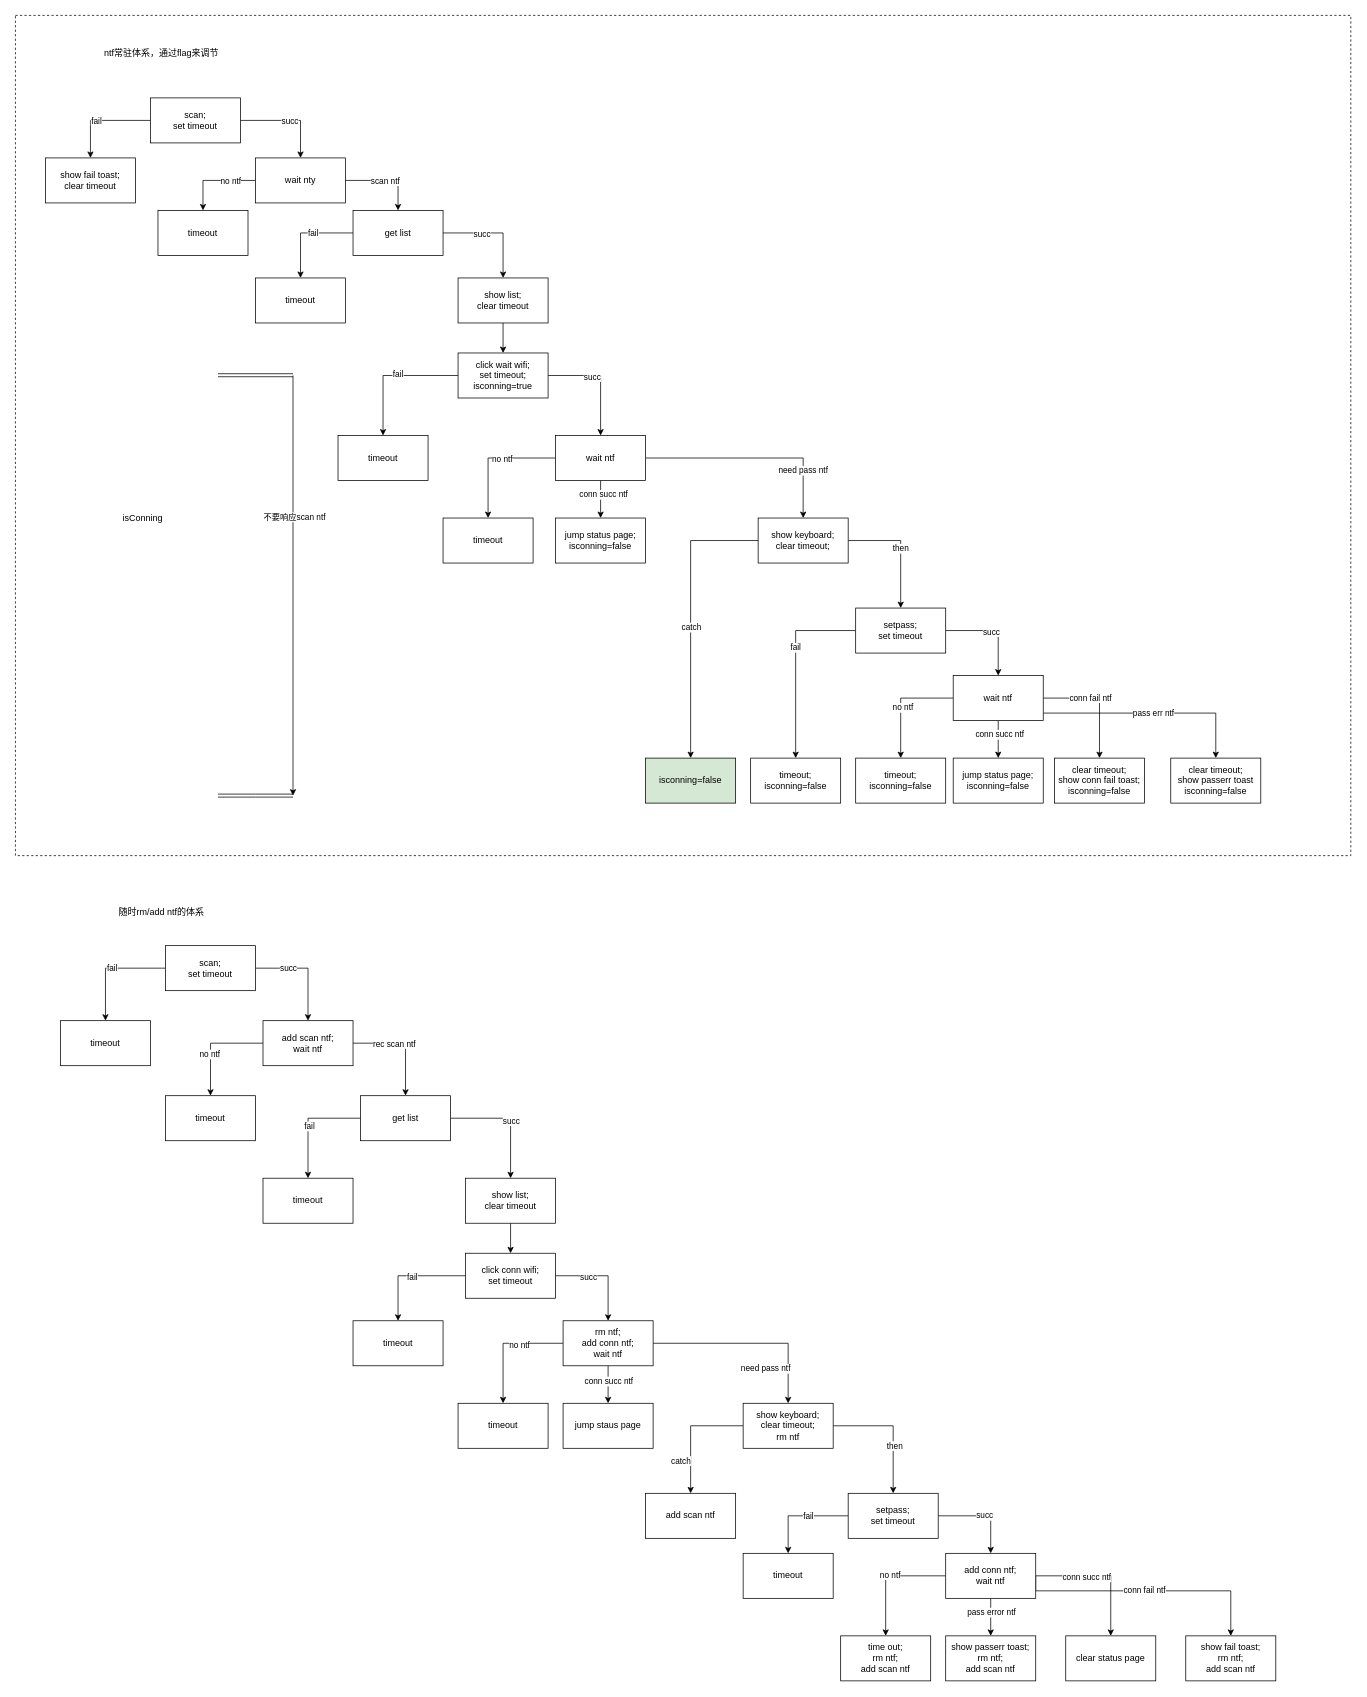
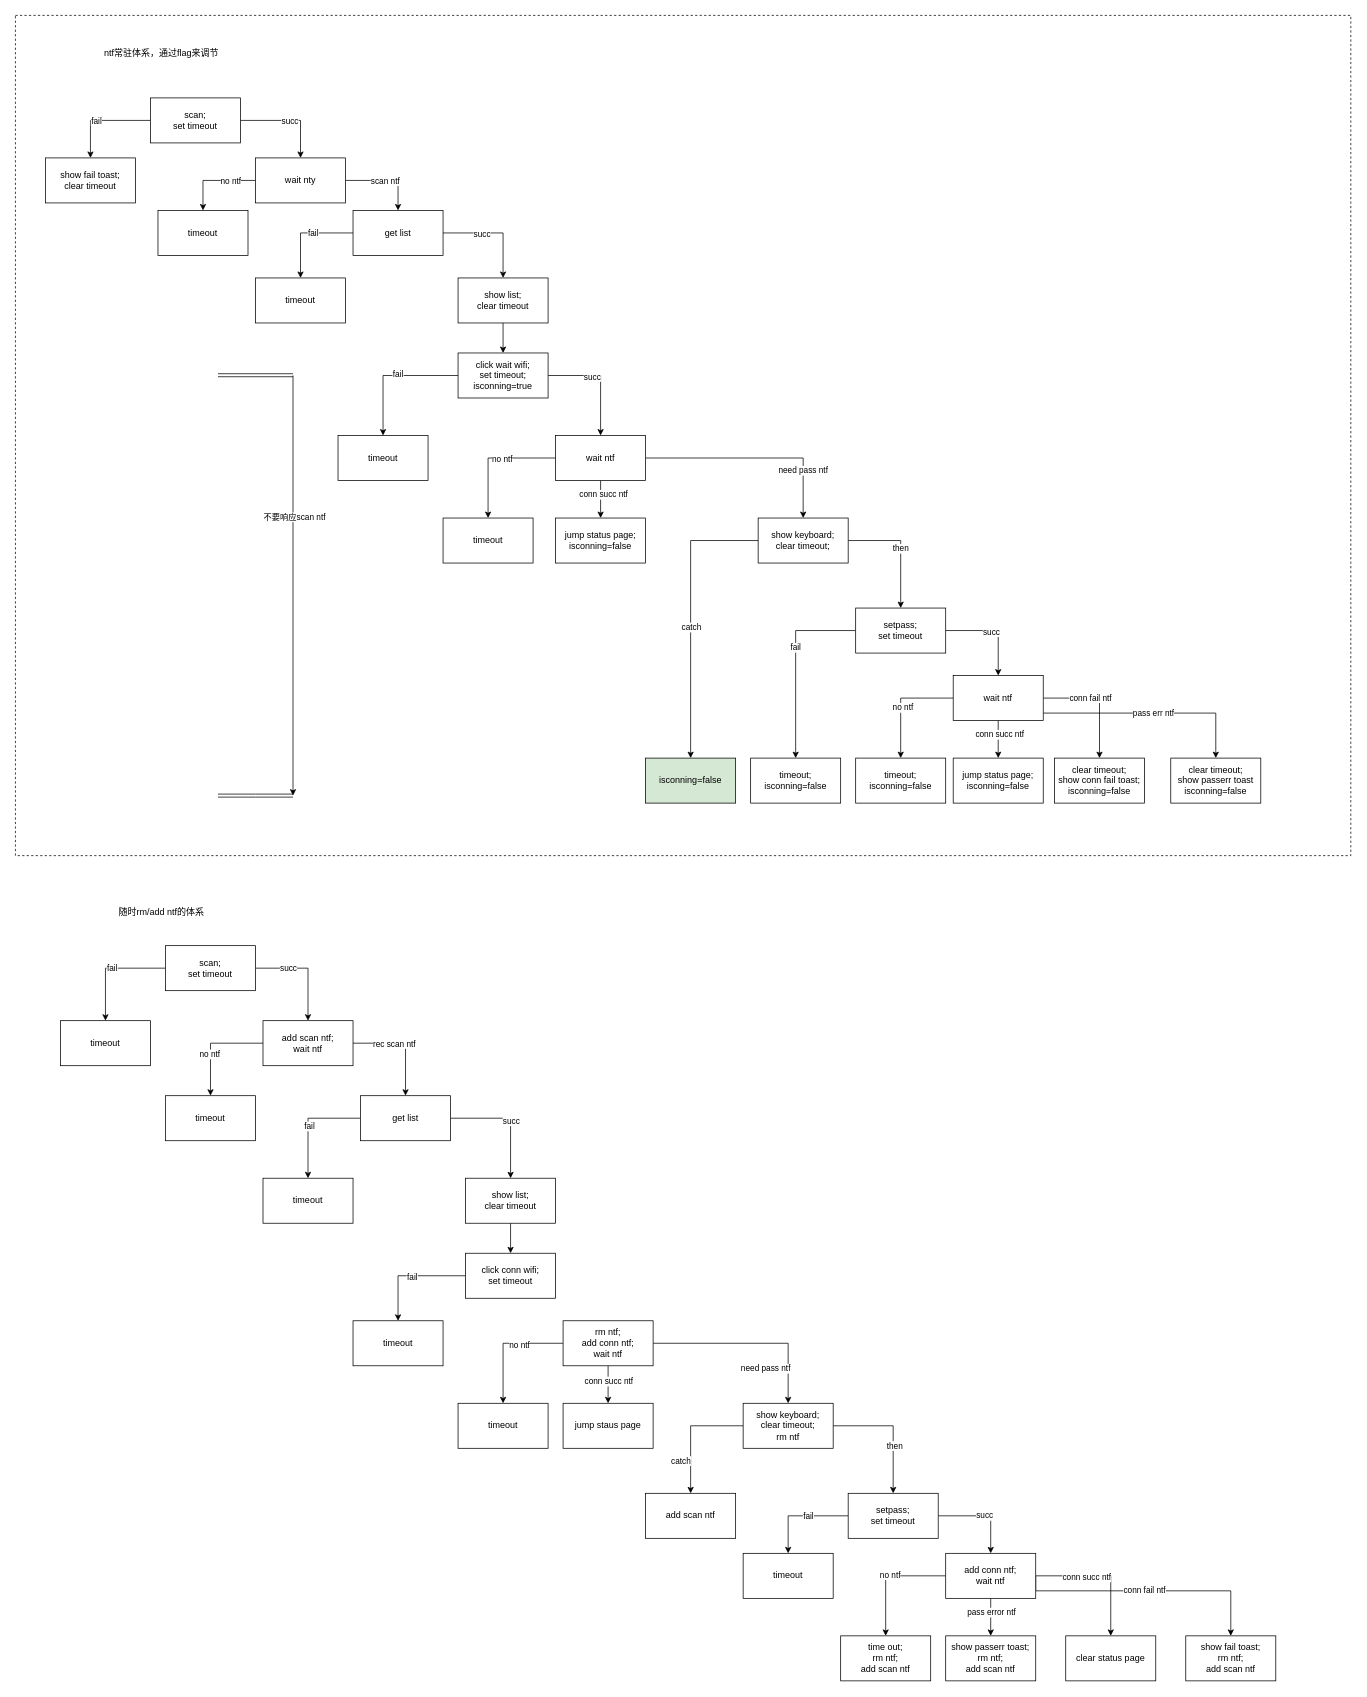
(143, 518) -> none
(583, 1275) -> none
